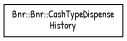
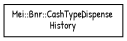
(63, 21) -> (63, 21)
